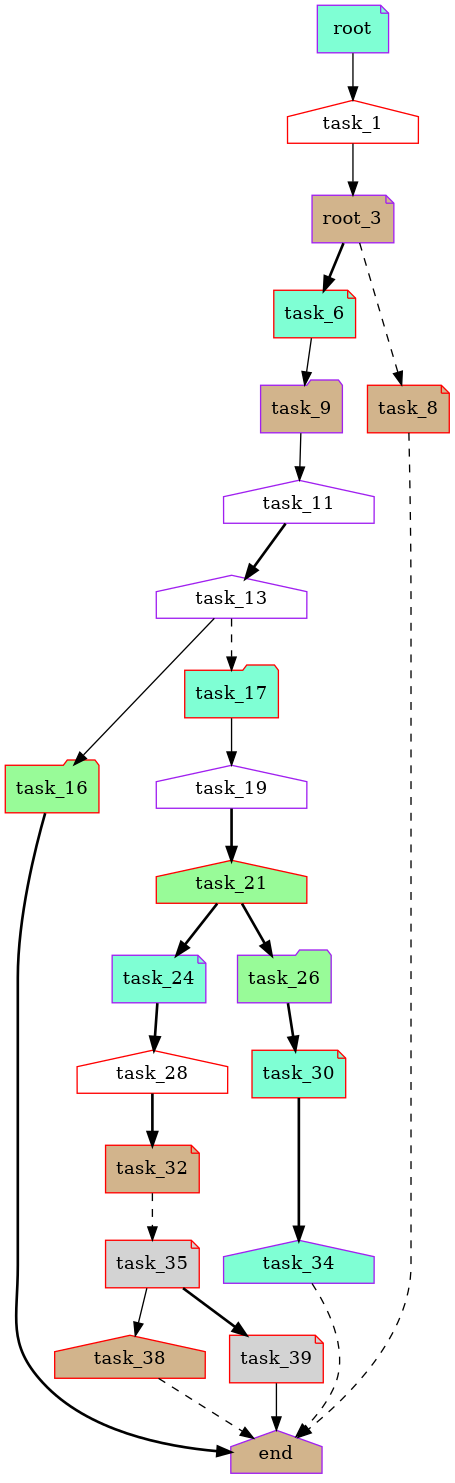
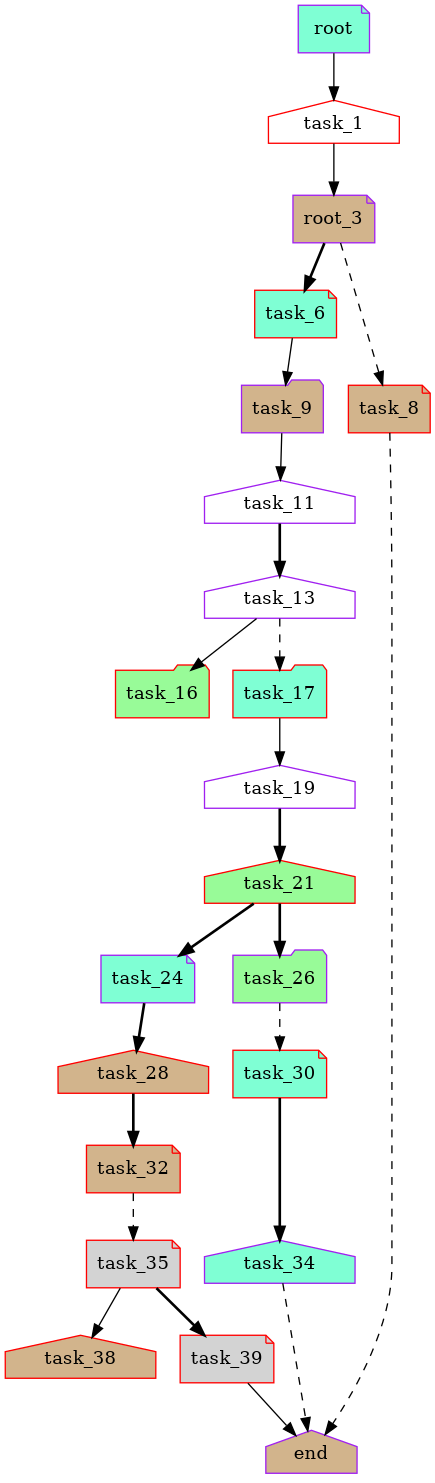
(291, 1020) -> (280, 1020)
(152, 1074) -> (133, 1074)
(18, 1196) -> none
(200, 1405) -> none
